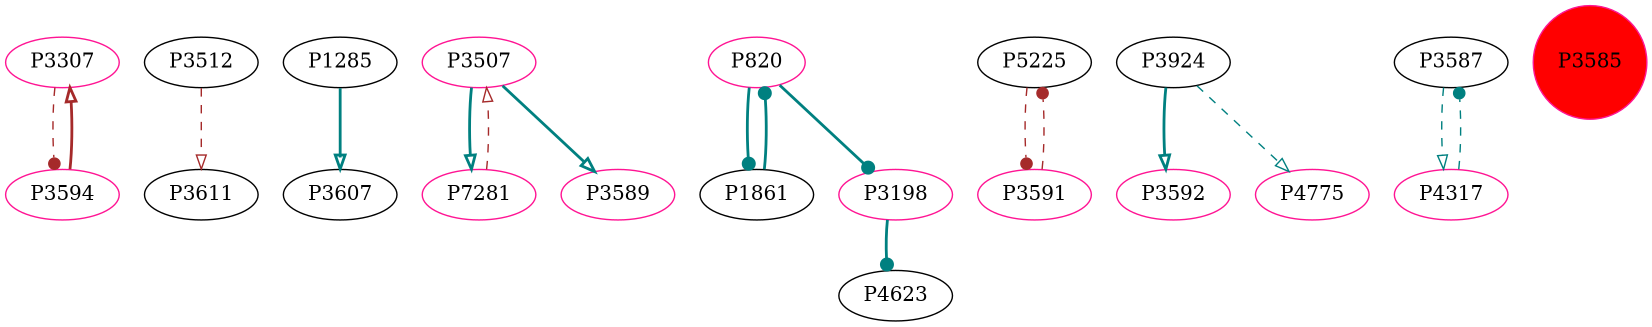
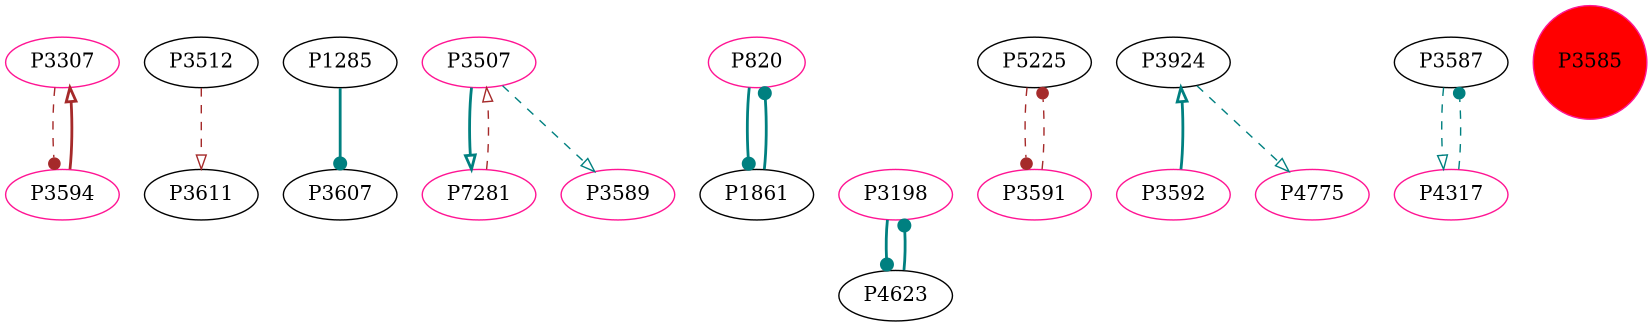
(1164, 121) -> (1183, 136)
(340, 123) -> (340, 123)
(543, 124) -> (543, 124)
(822, 124) -> (905, 251)
